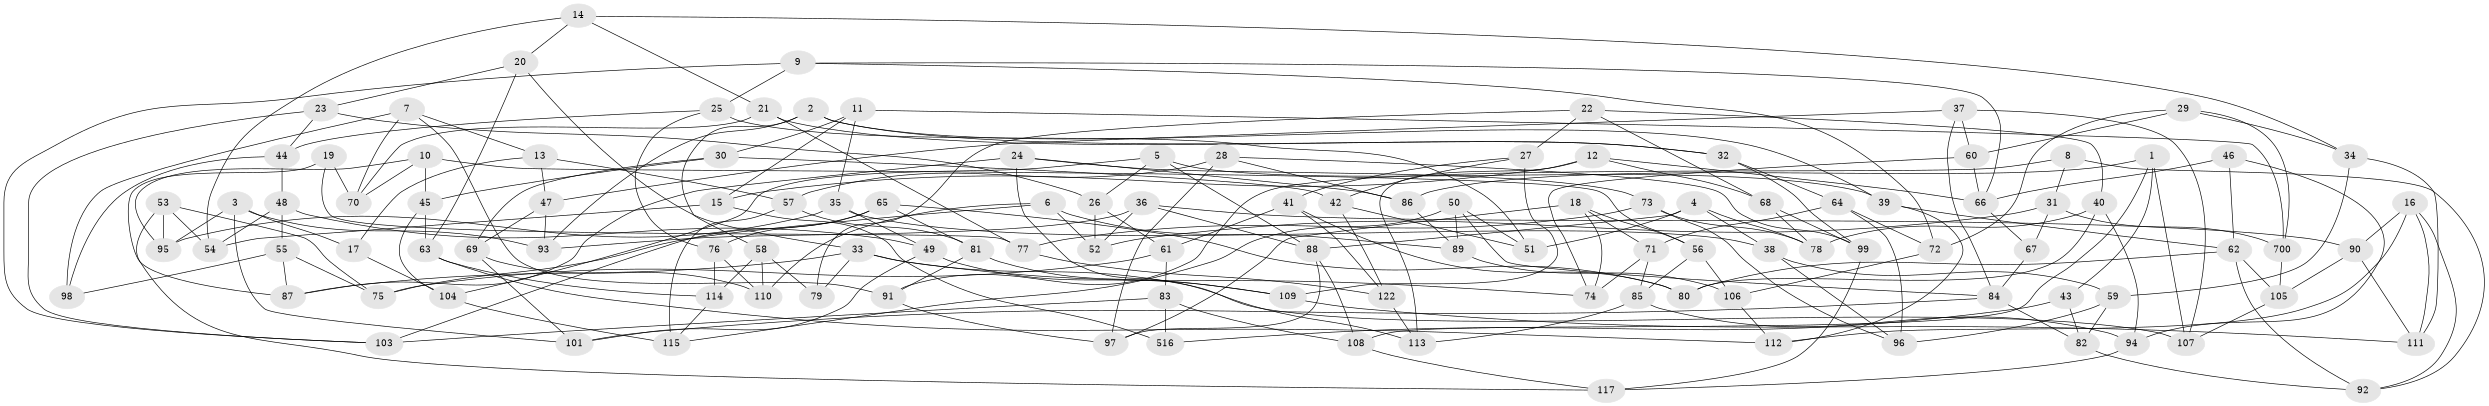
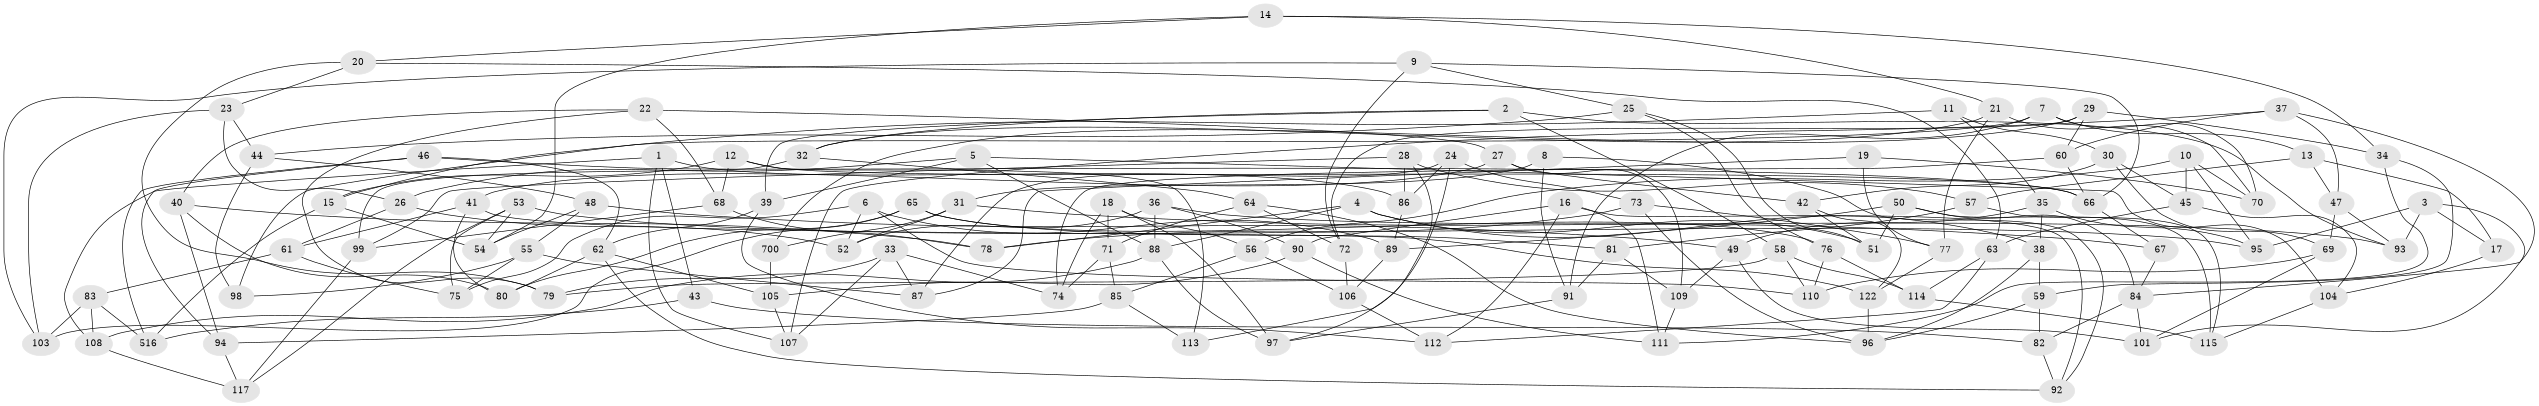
(1652, 125) -> none
none -> (148, 189)
(656, 193) -> (197, 249)
(1404, 324) -> (1868, 321)
